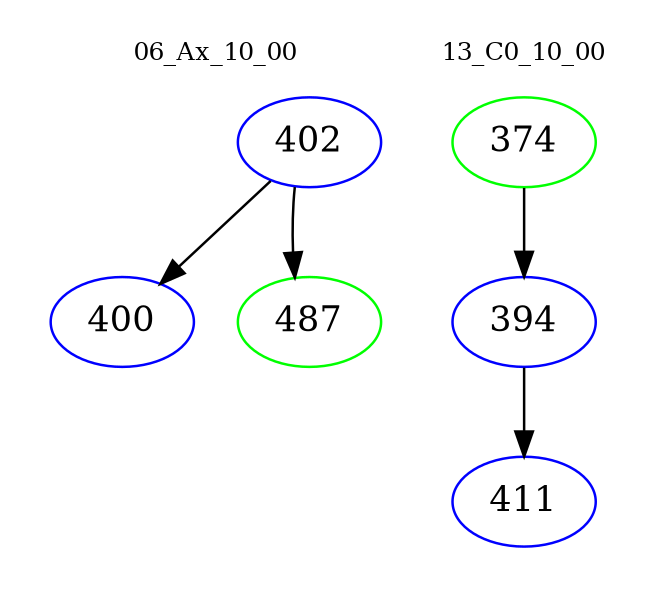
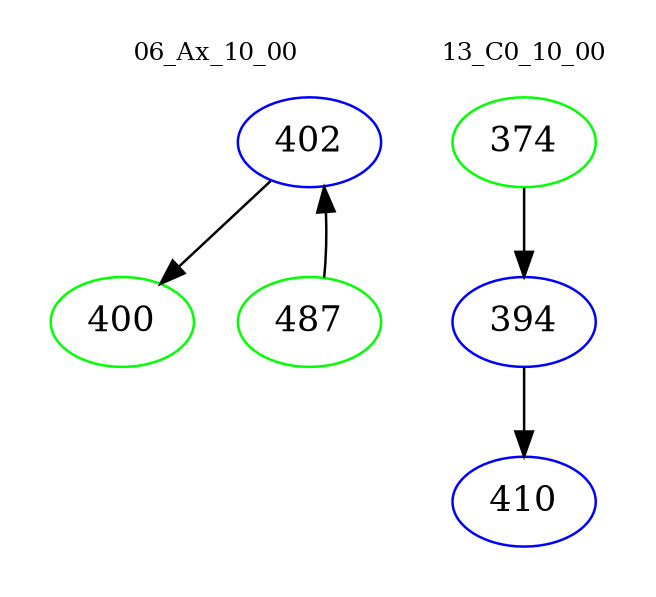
(293, 220) -> (326, 245)
(122, 322) -> (122, 322)
(524, 502) -> (524, 502)
